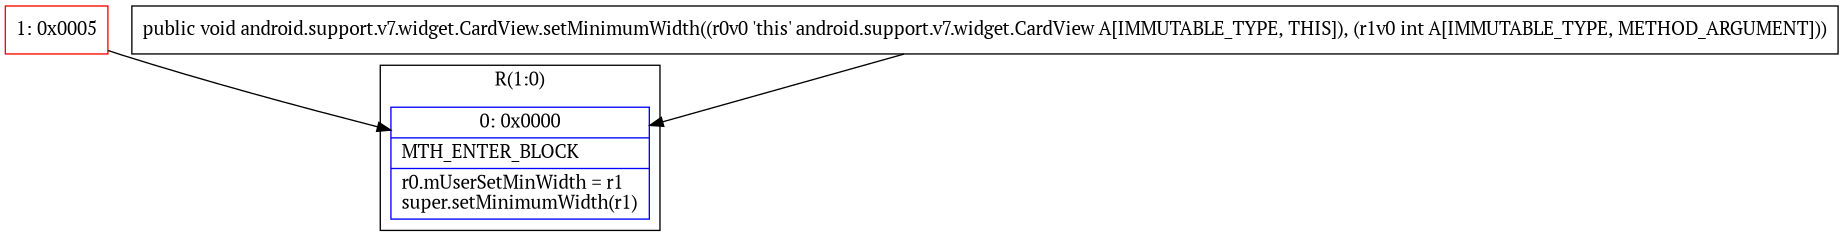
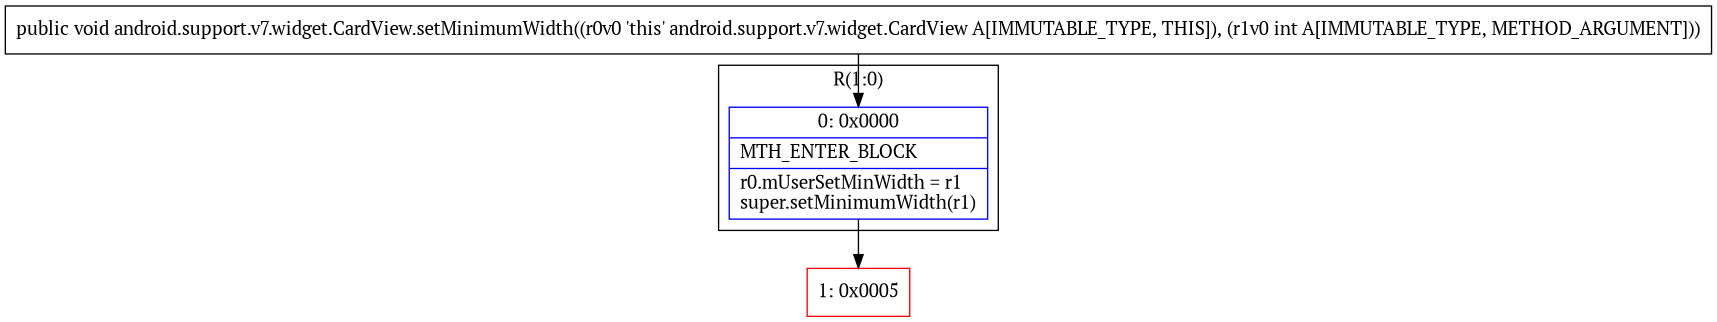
(242, 91) -> (858, 239)
